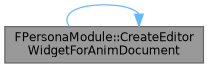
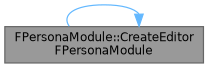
(104, 45) -> (104, 45)
